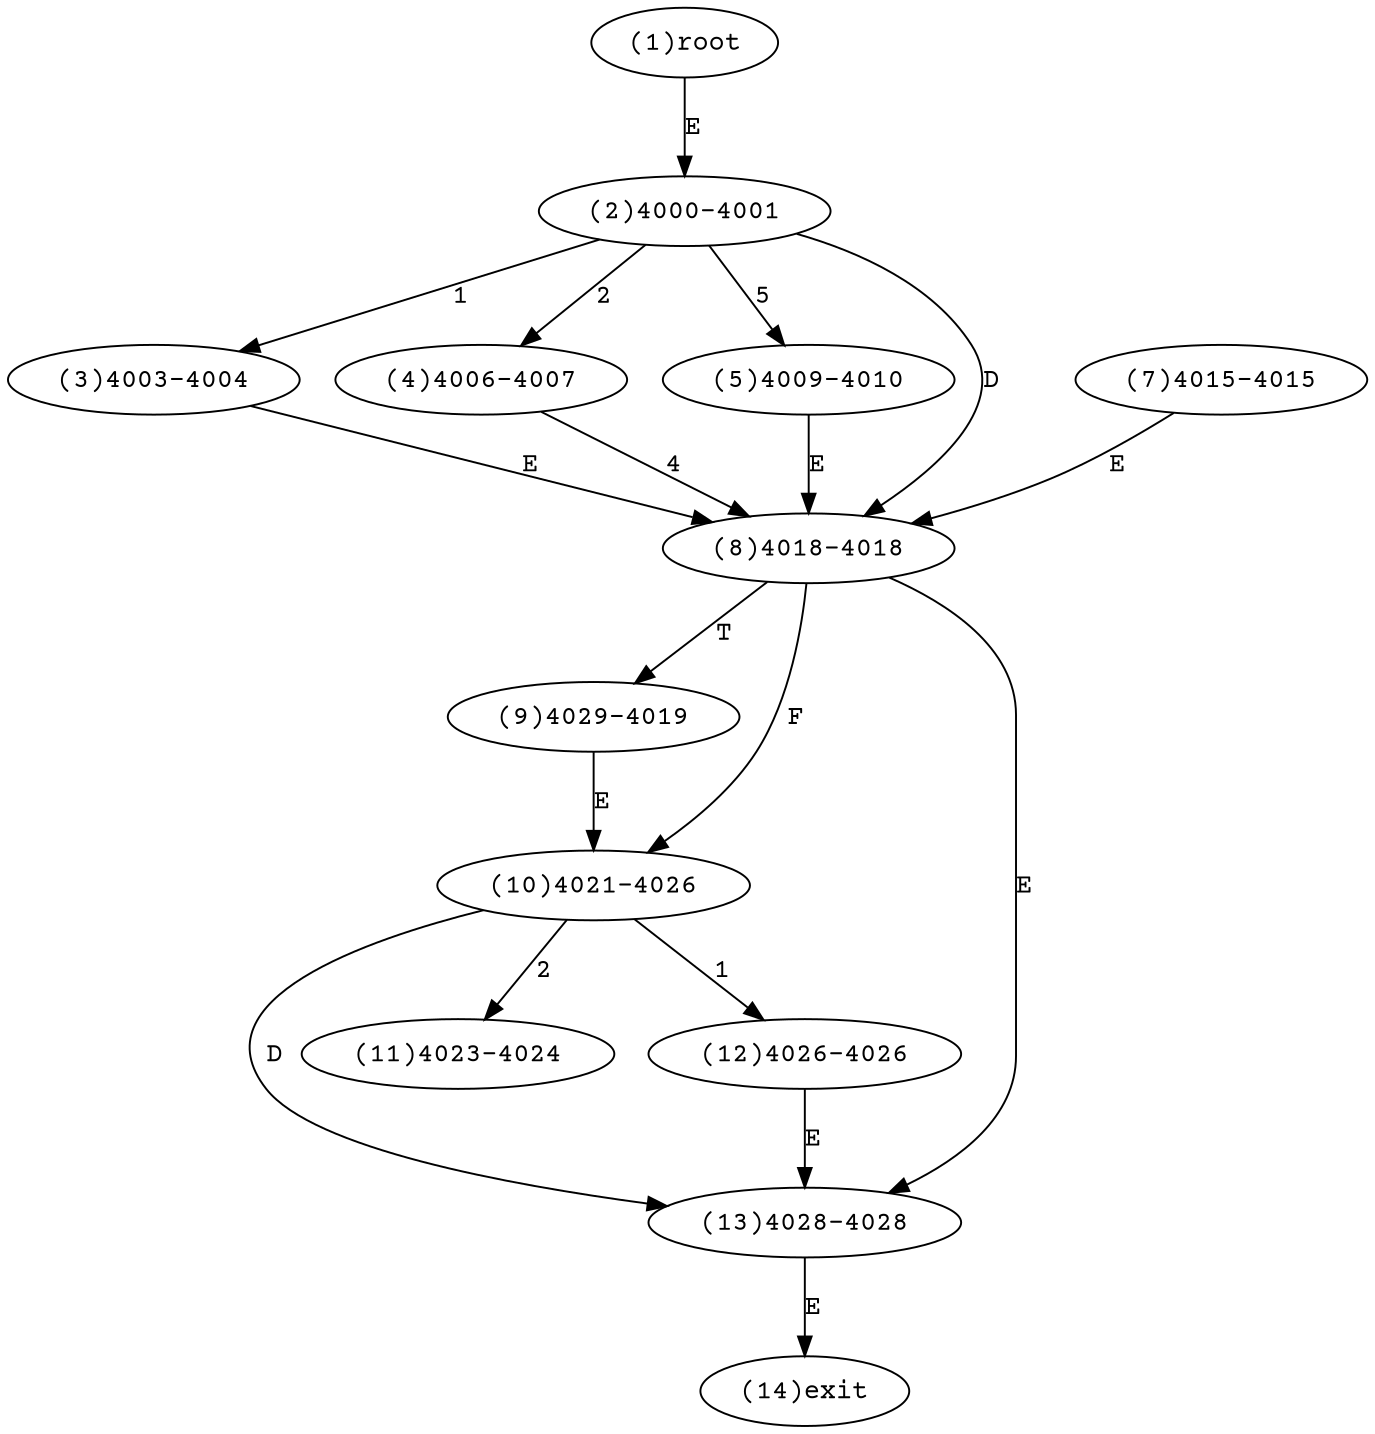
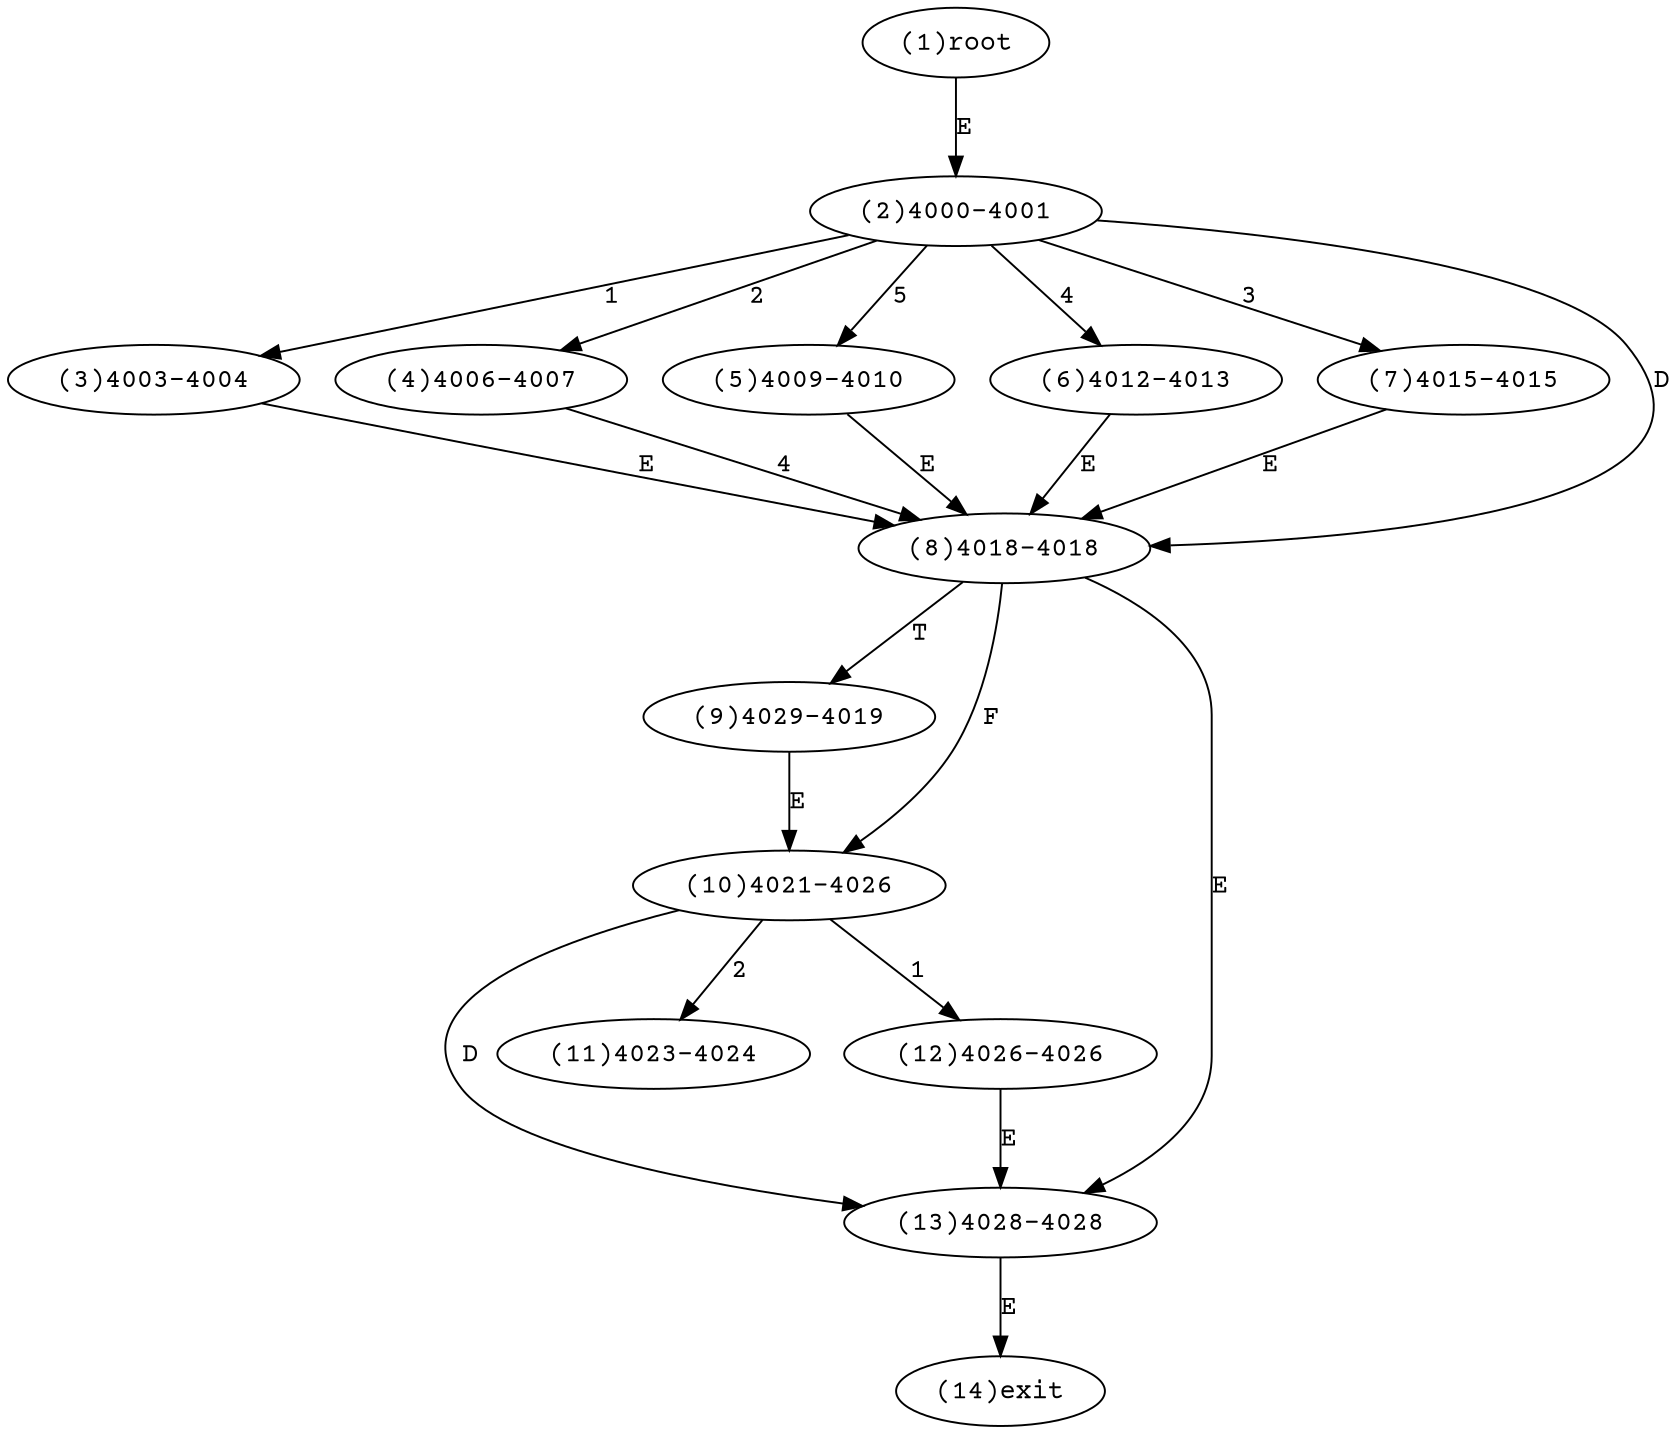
none -> (1200, 292)
none -> (1136, 380)
